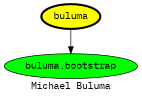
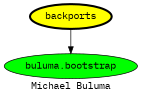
(71, 17) -> (71, 17)
